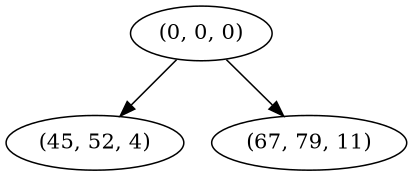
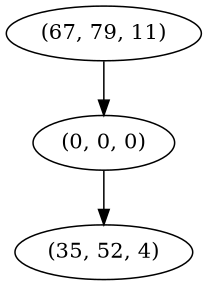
(249, 82) -> (104, 81)
(95, 143) -> (104, 252)
